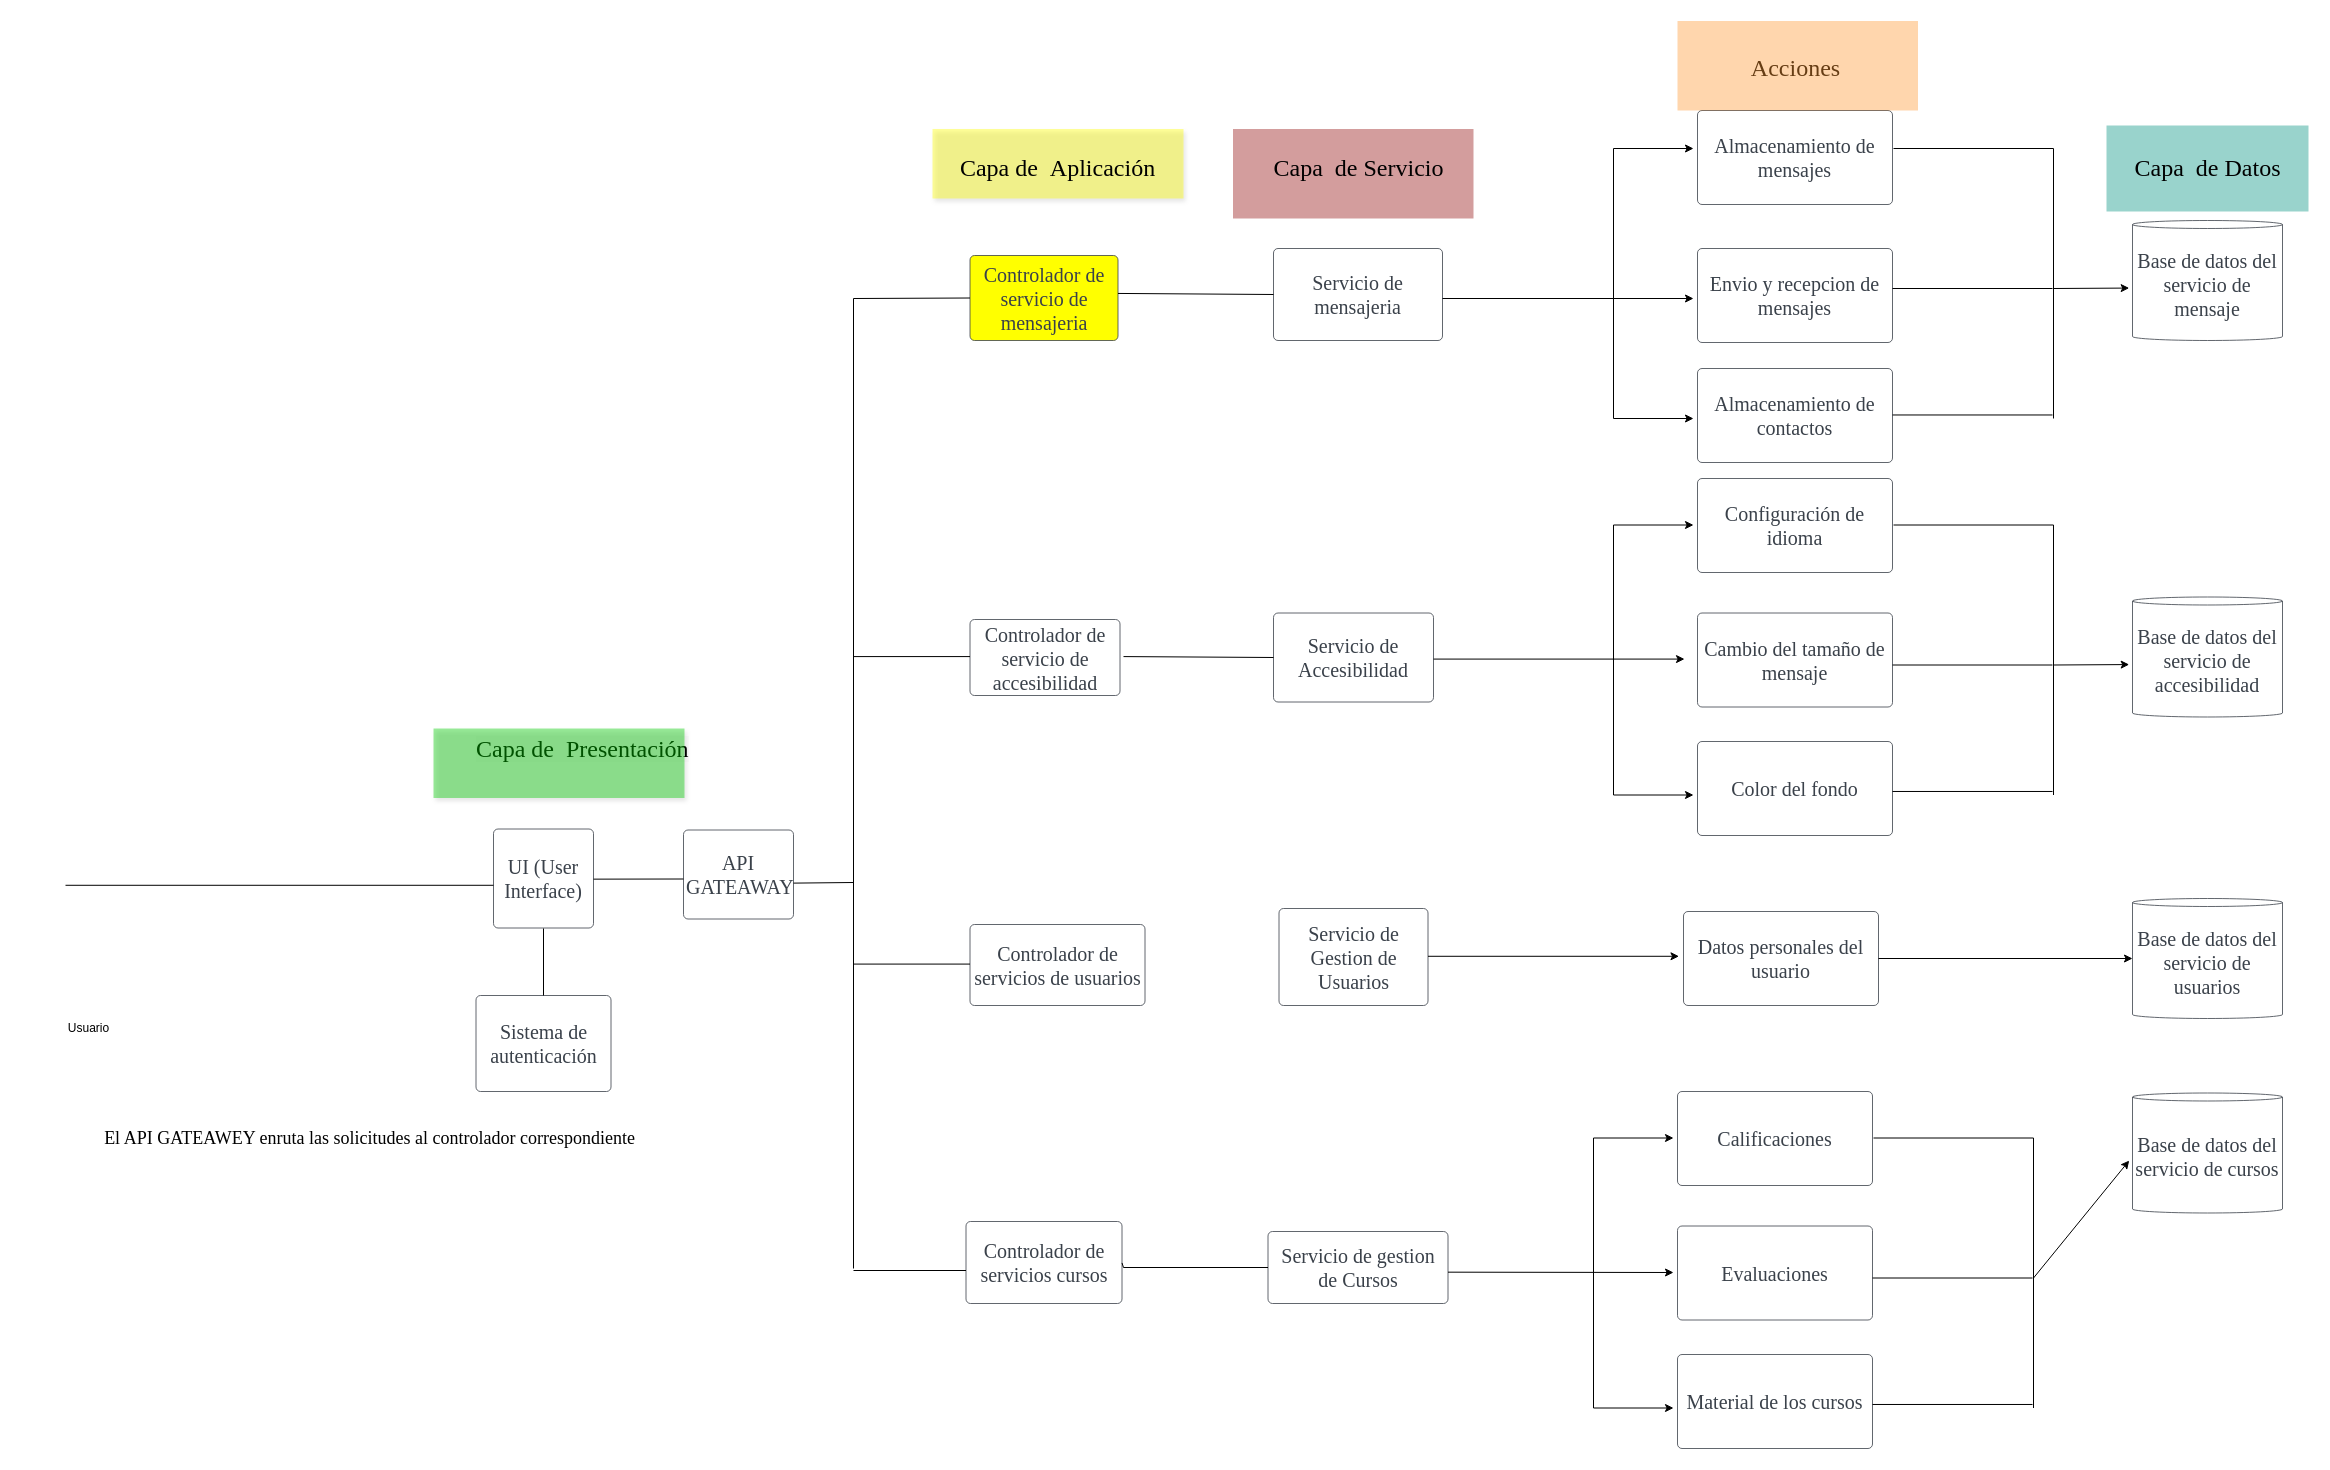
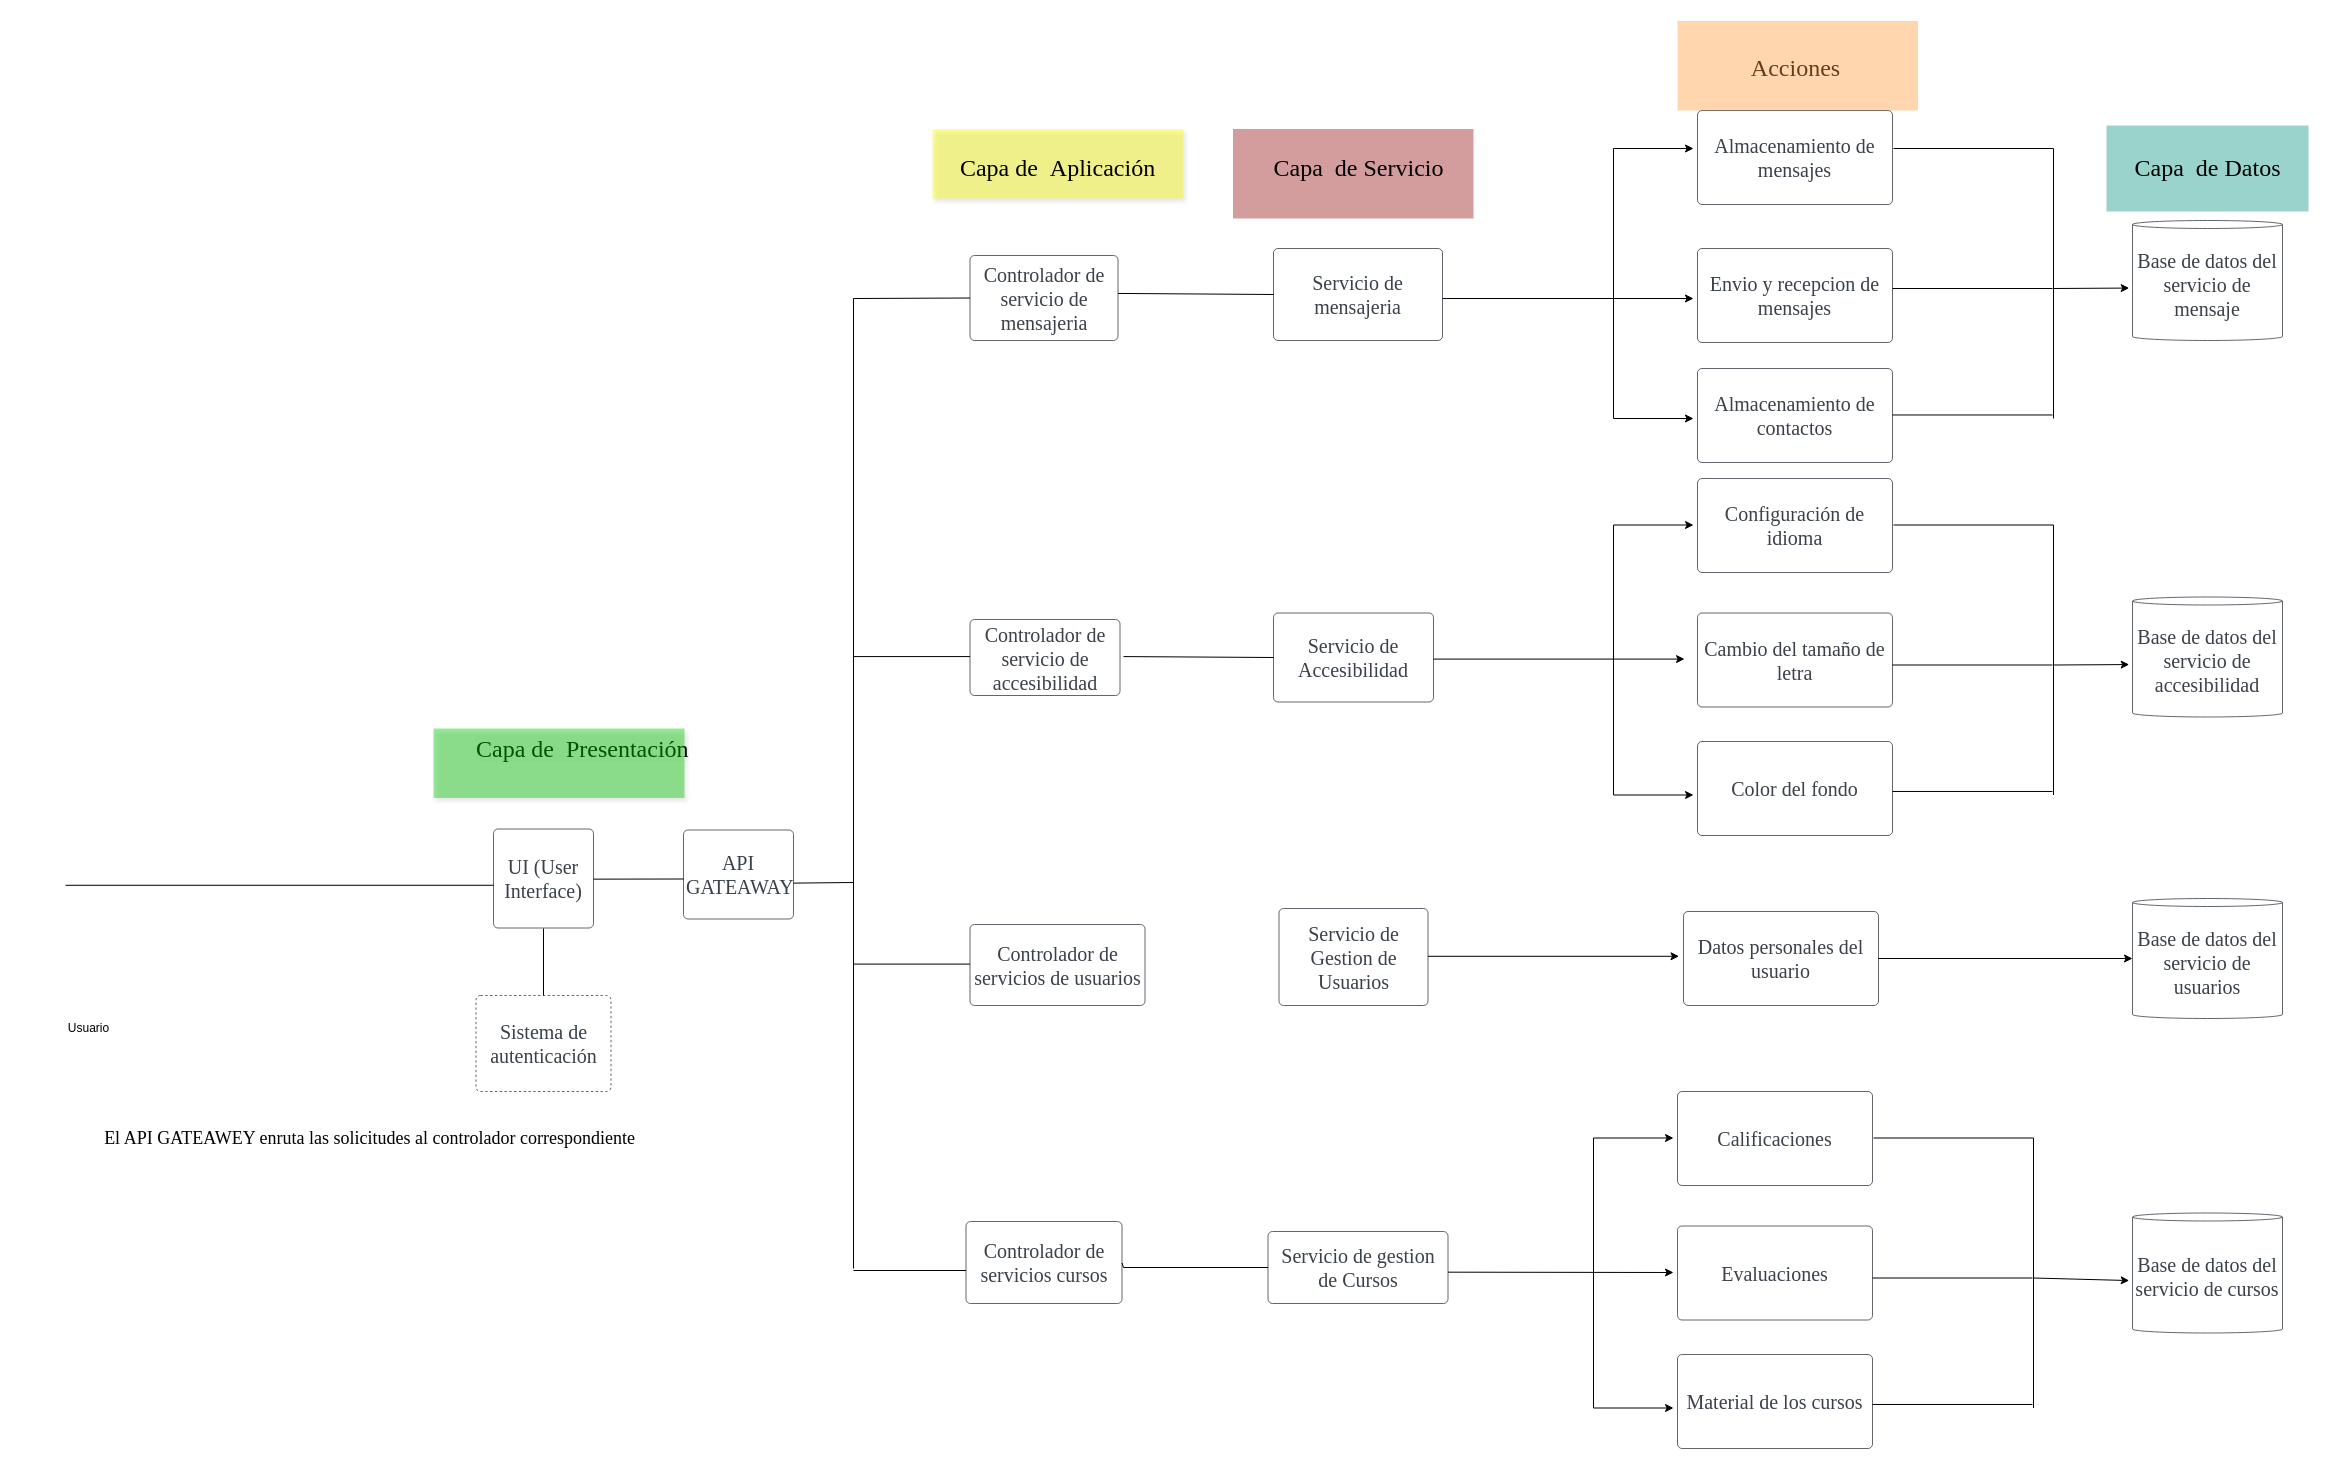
(1044, 298) -> (1044, 298)
(1795, 661) -> (1795, 661)
(544, 1044) -> (544, 1044)
(2208, 1153) -> (2208, 1273)
